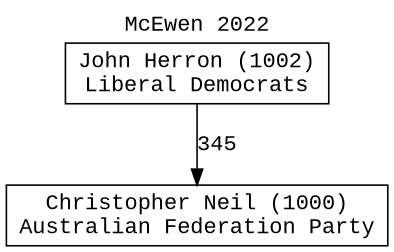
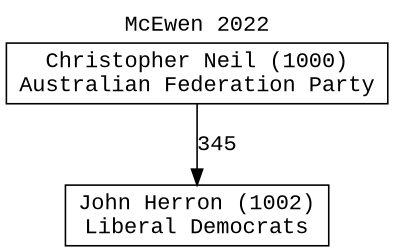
(197, 136) -> (197, 136)
